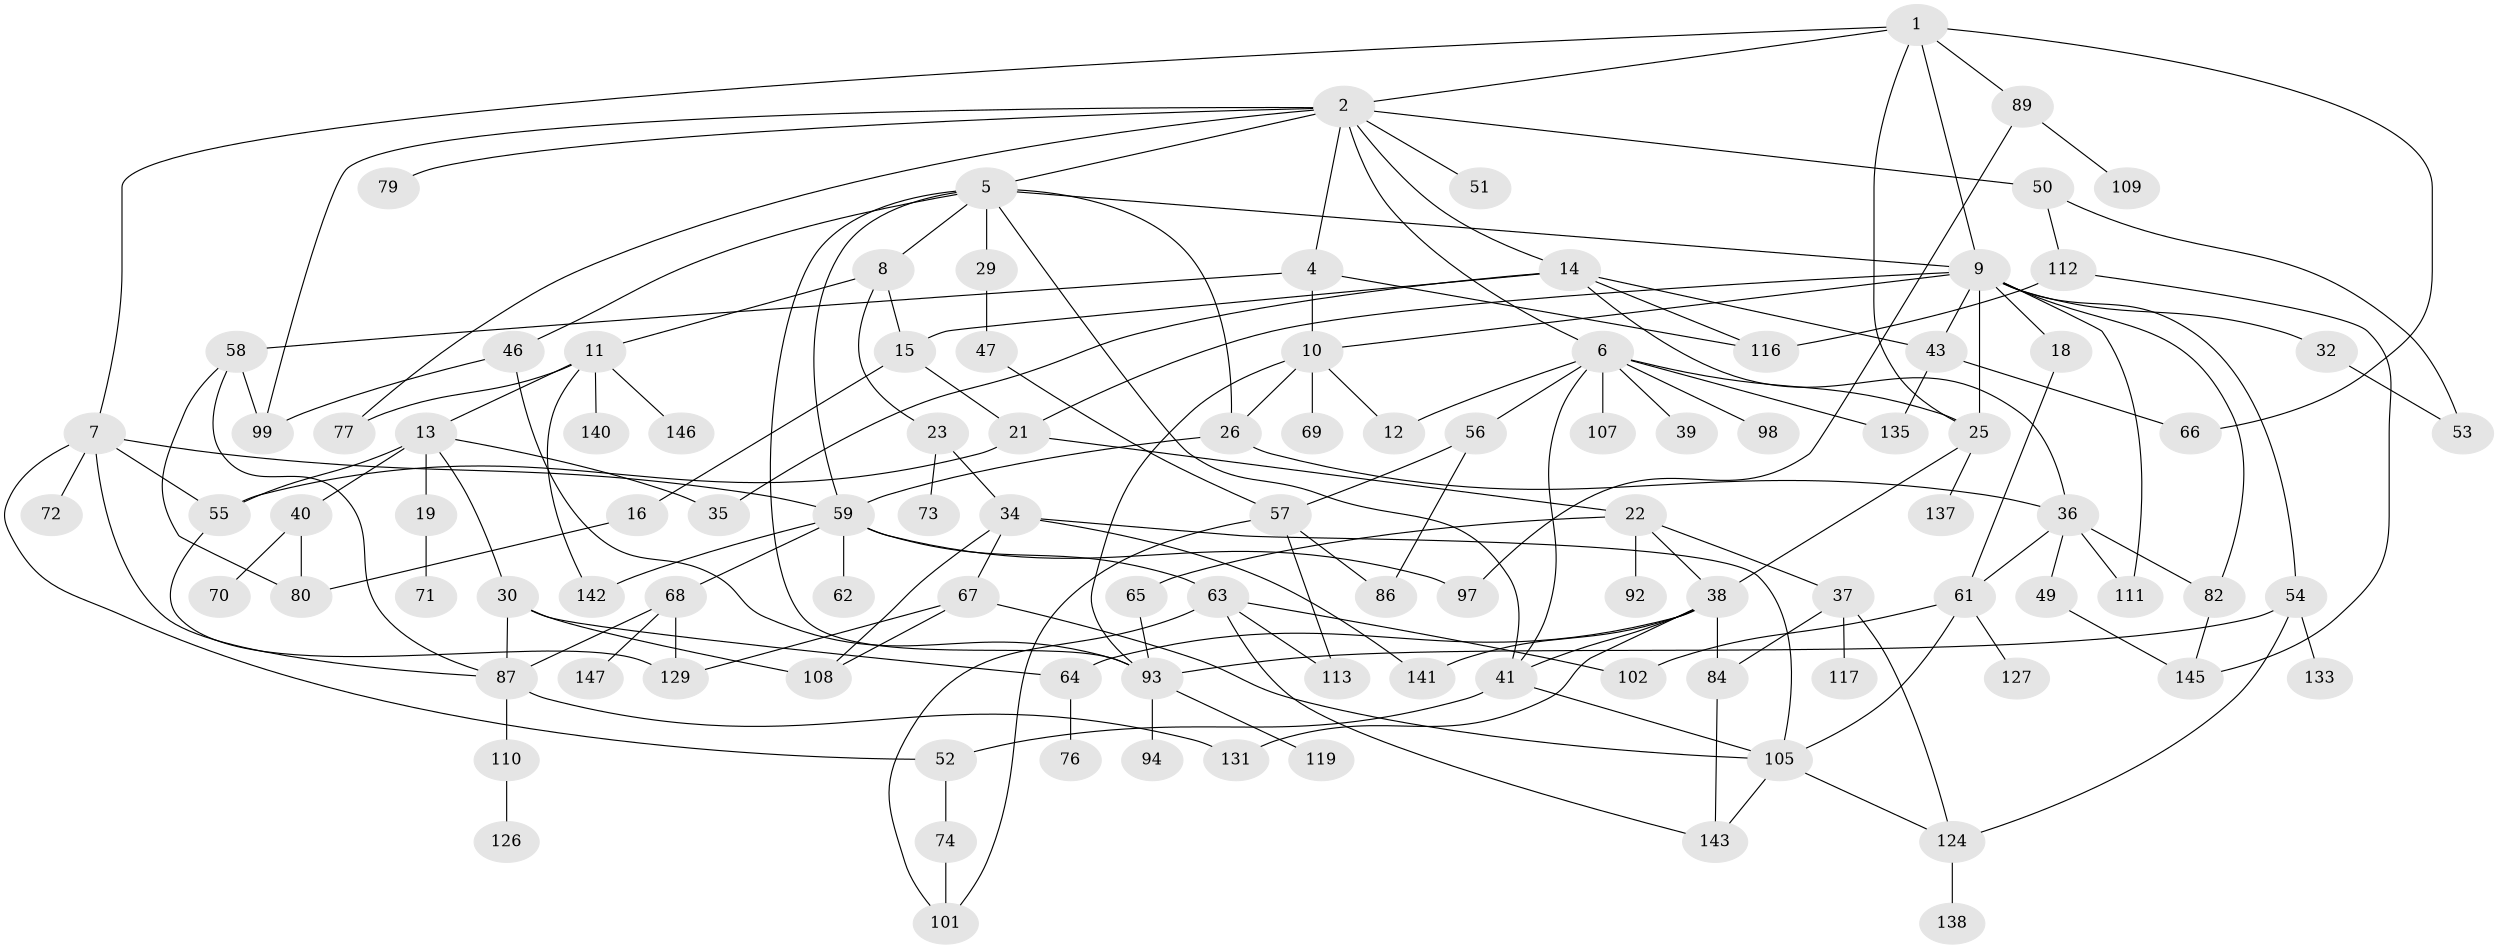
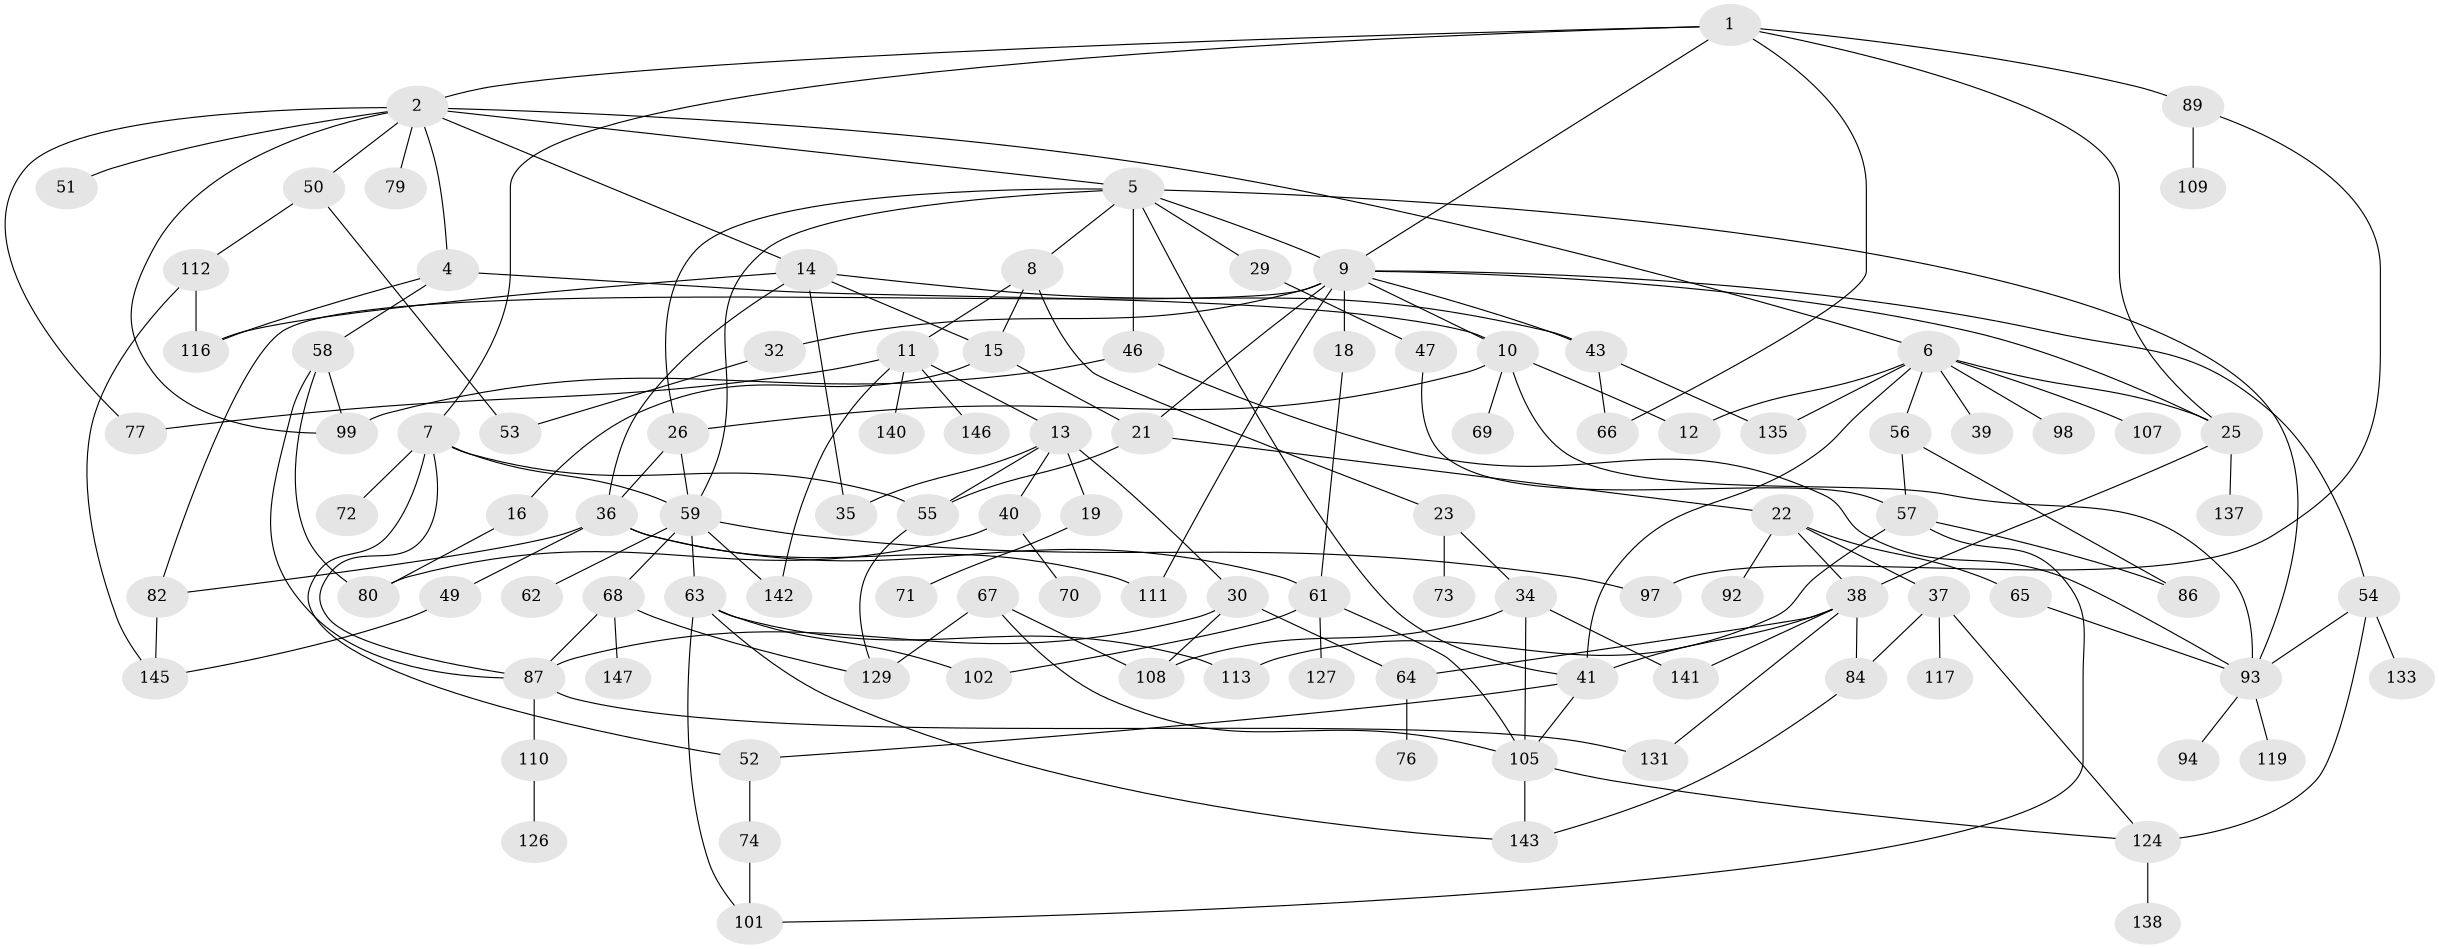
(987, 560) -> none
